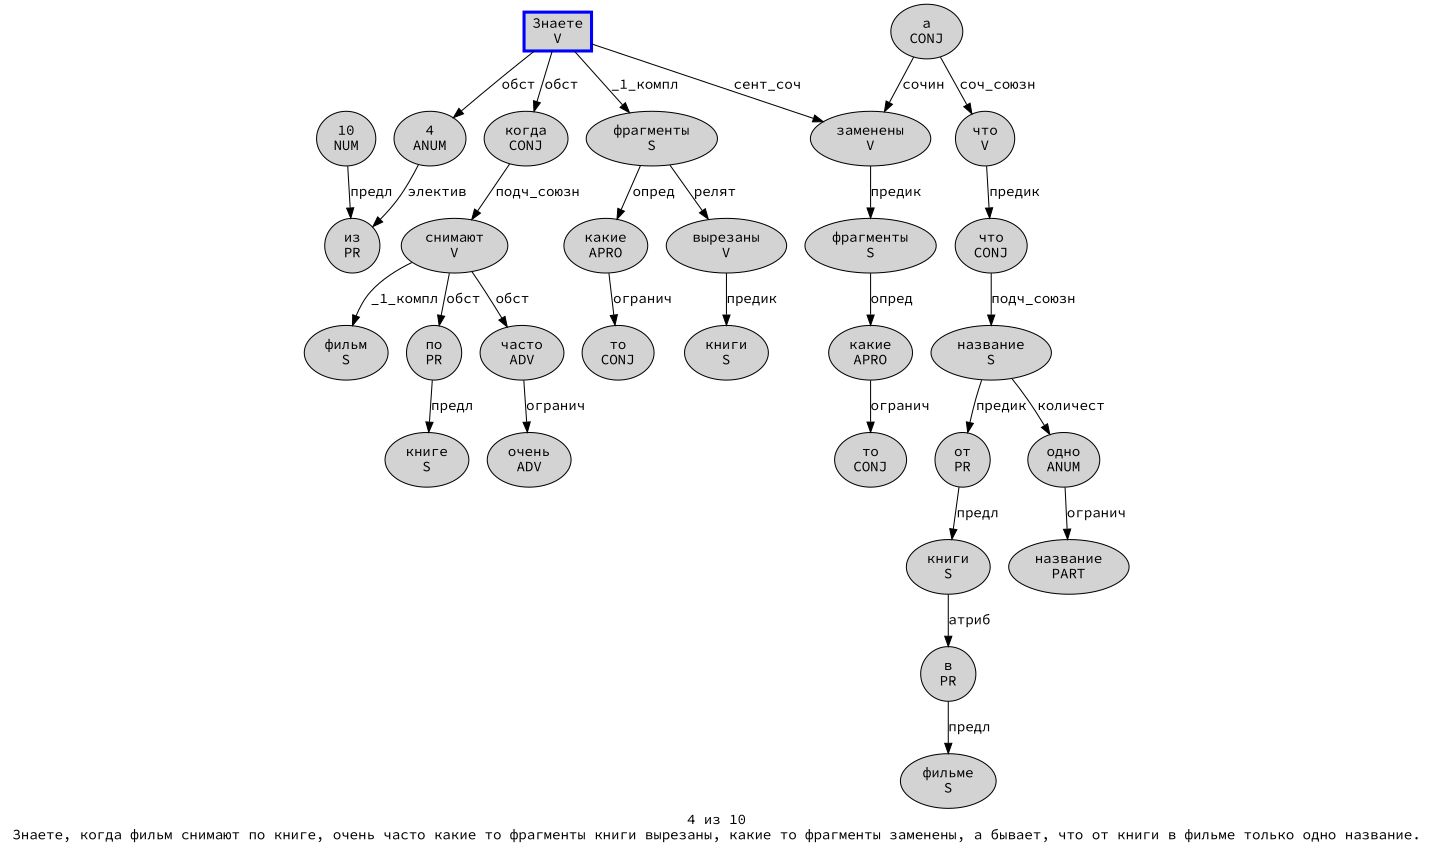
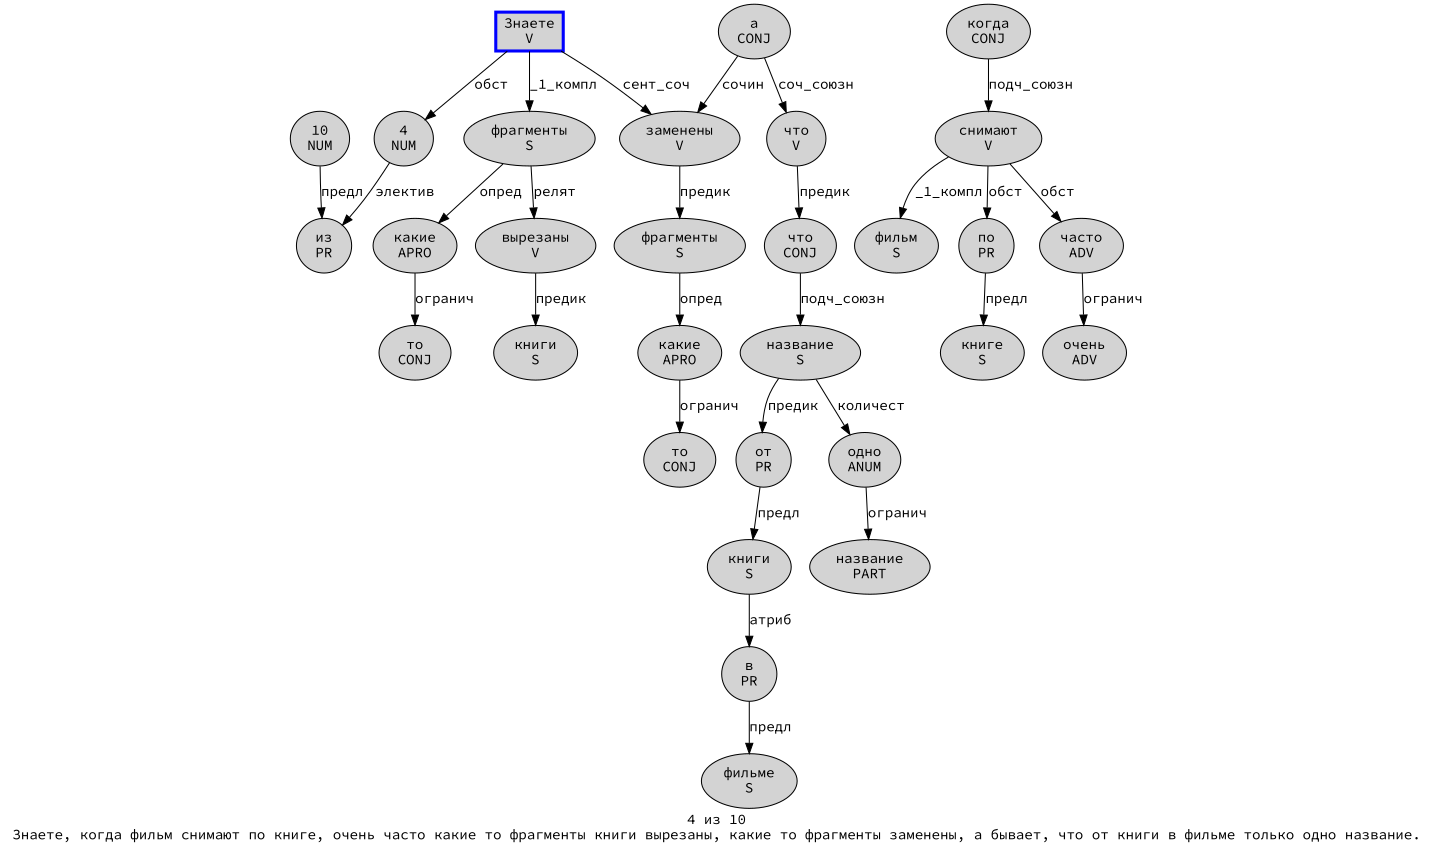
(545, 76) -> none
(430, 139) -> (404, 139)
